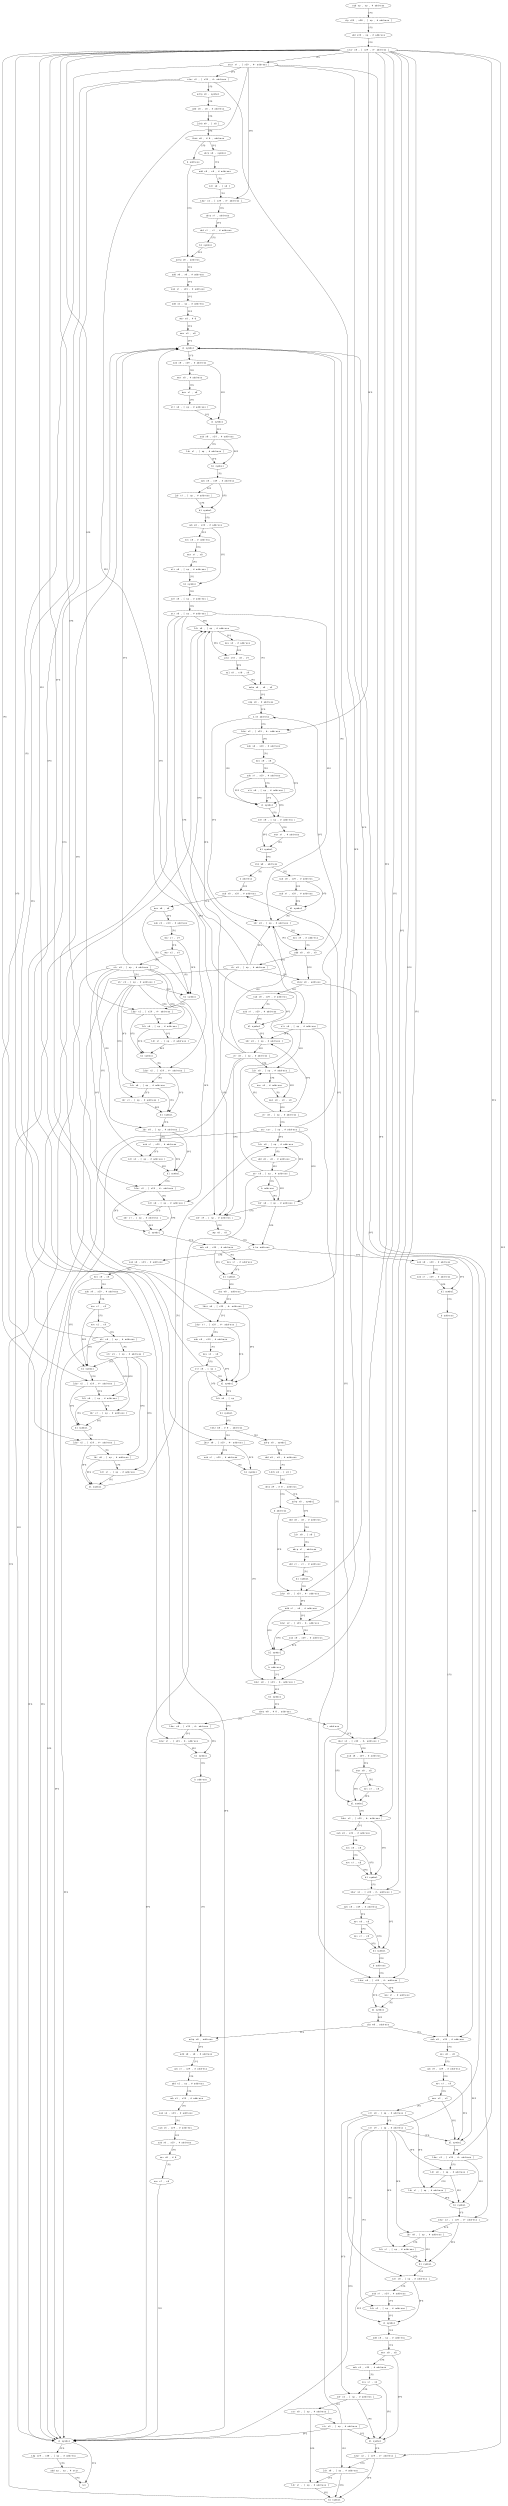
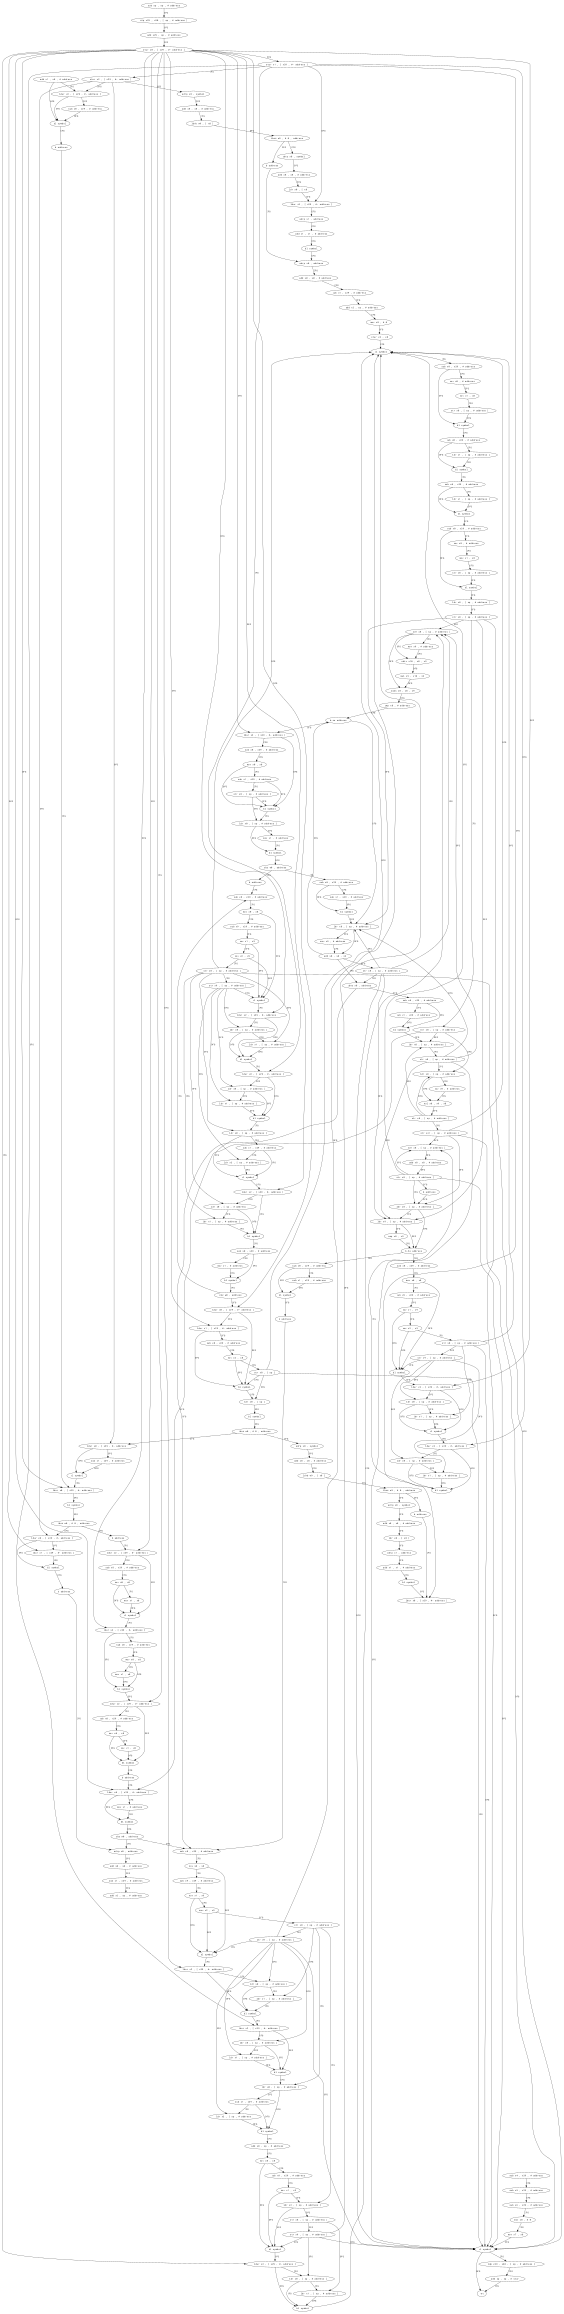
(188, 333) -> (380, 337)
none -> (410, 1234)
(301, 1600) -> none
(186, 2098) -> none
